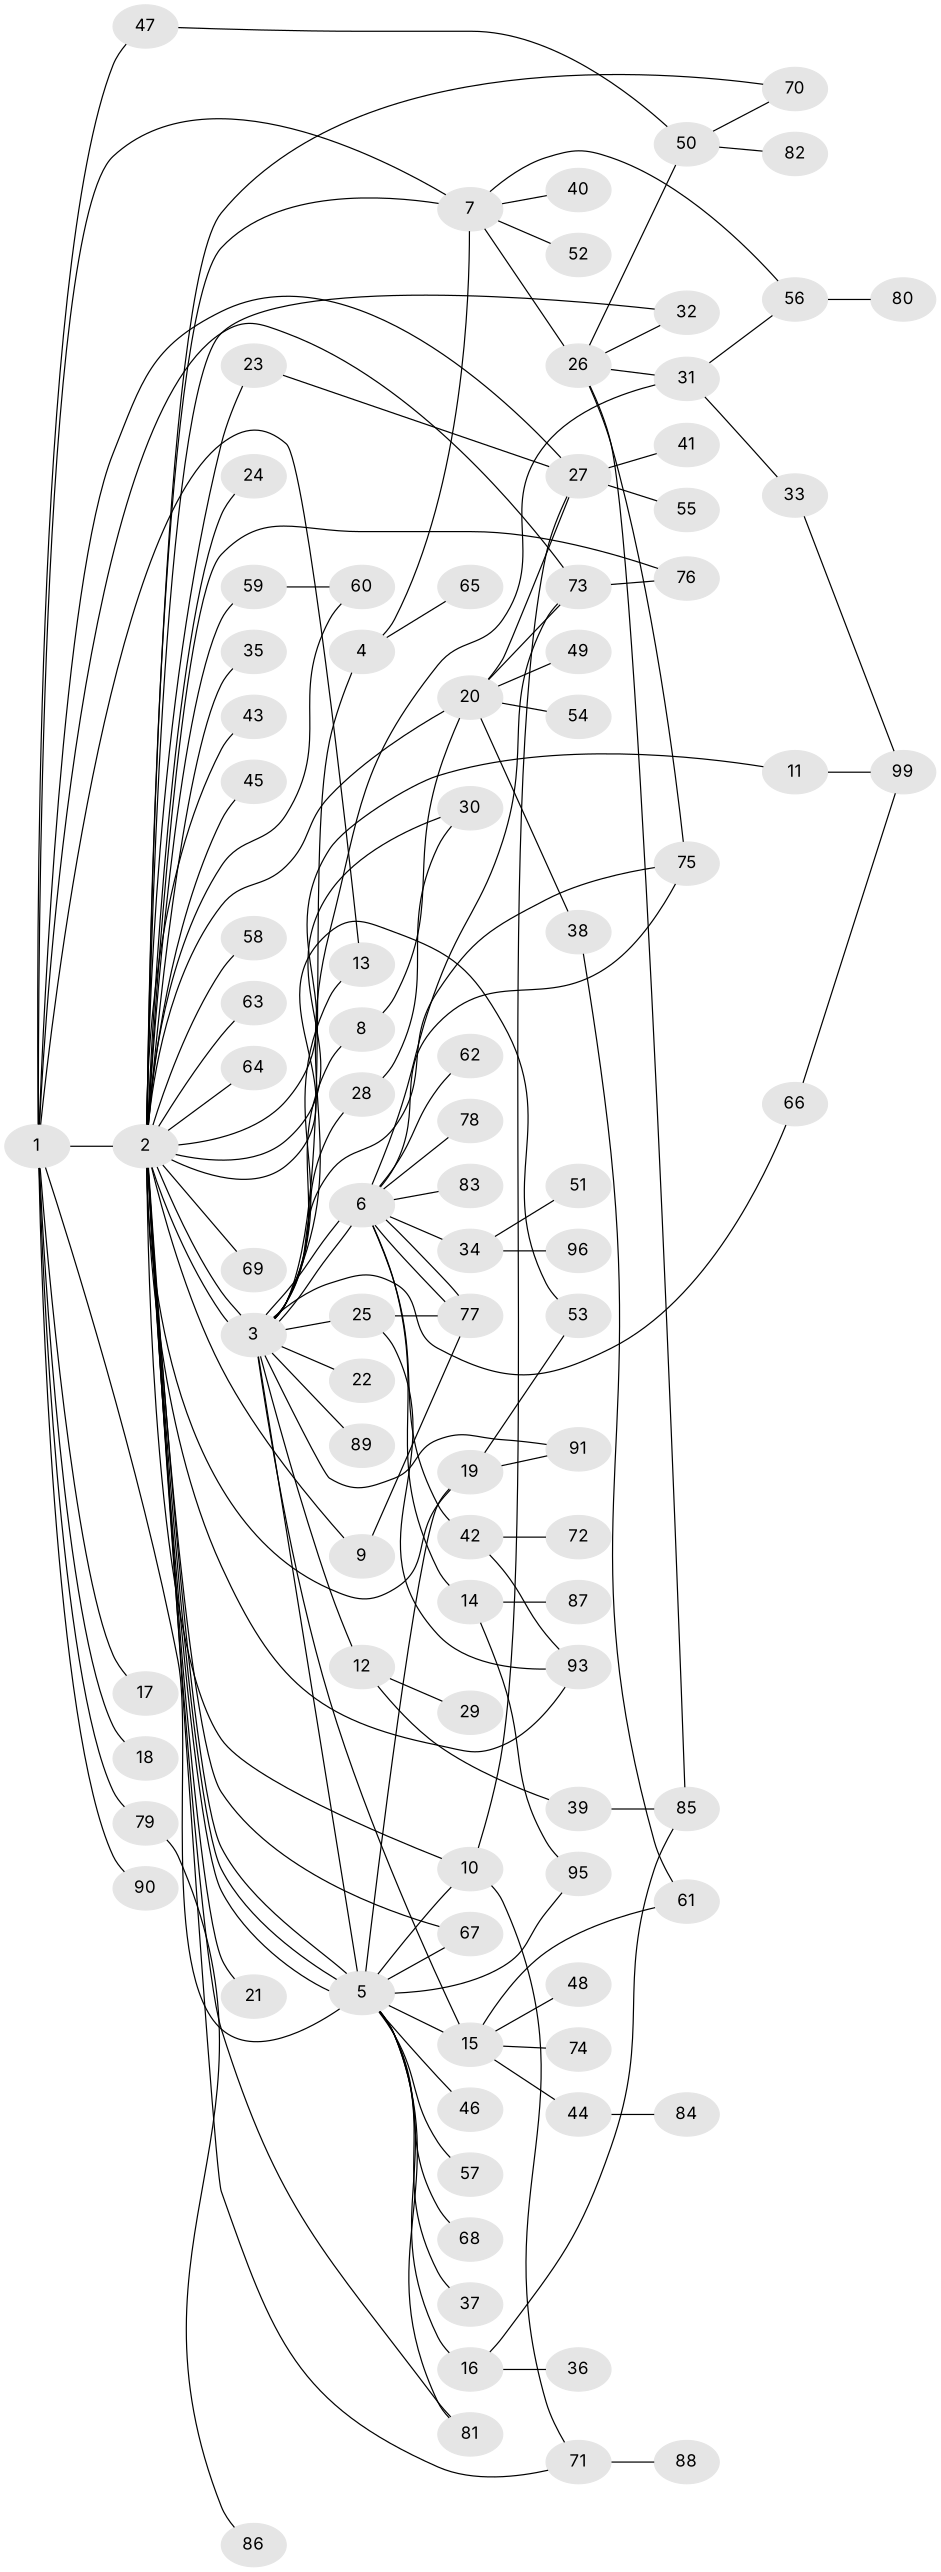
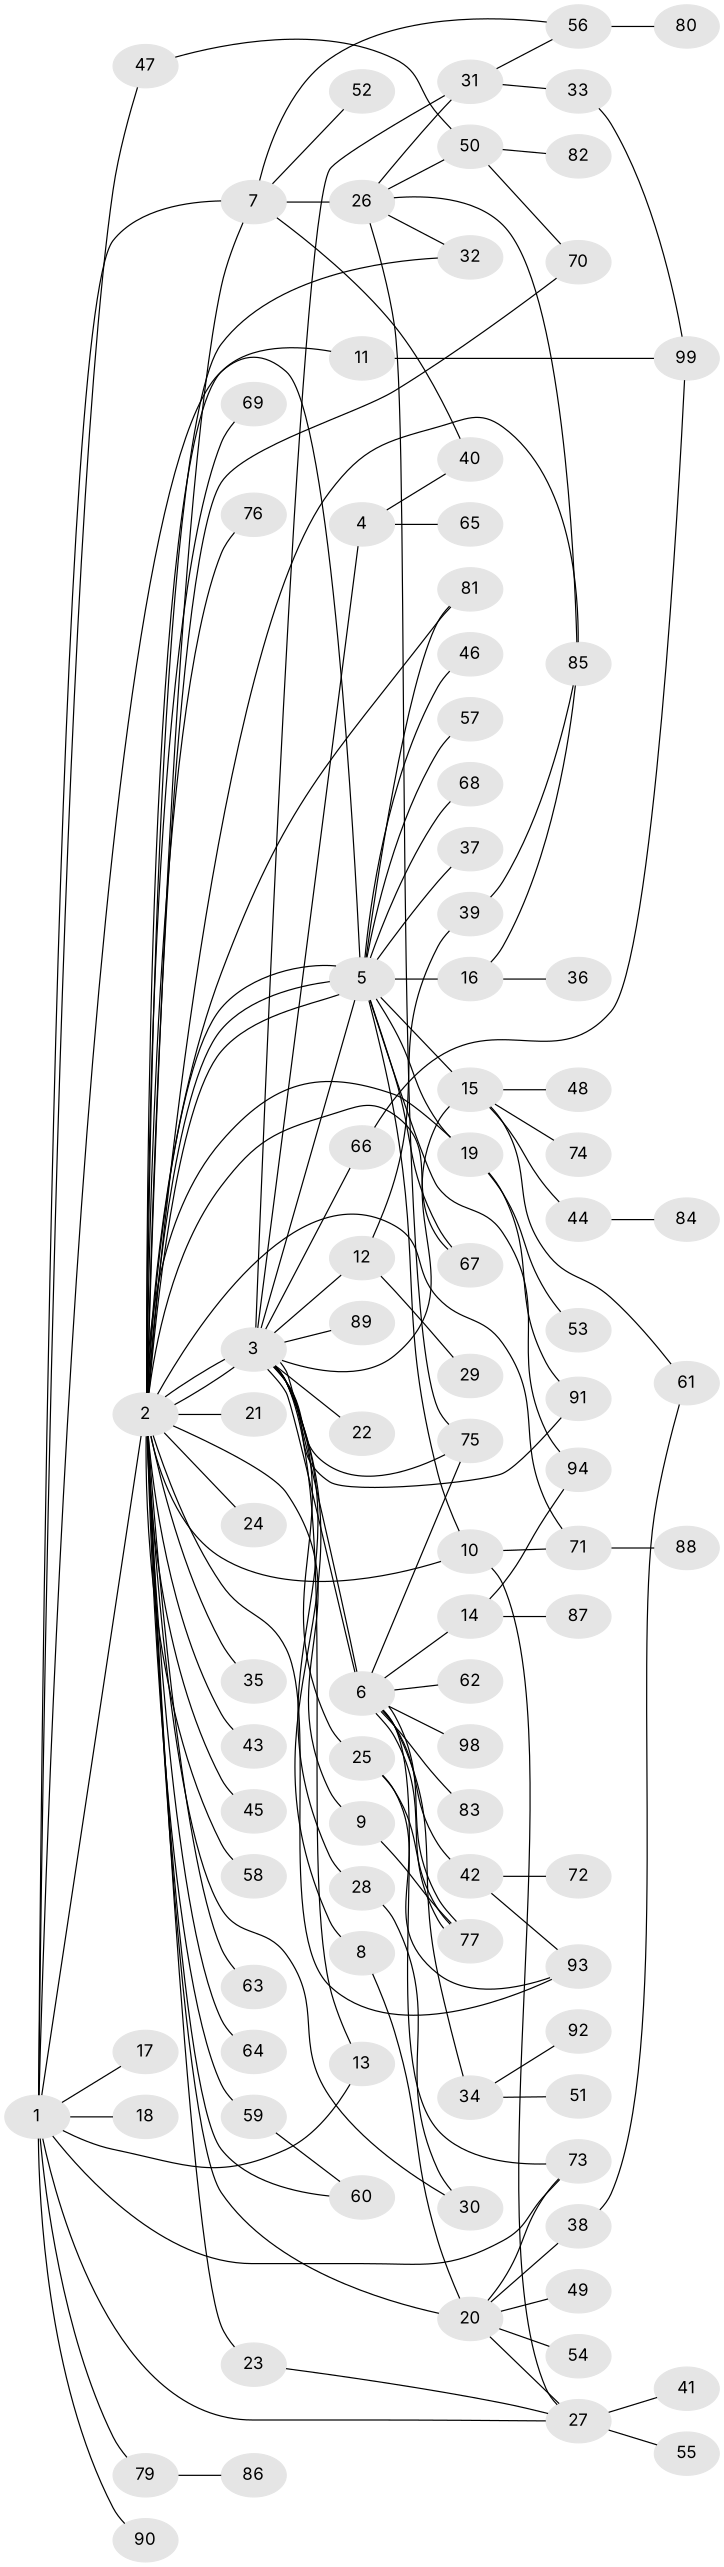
(447, 460) -> (416, 492)
(634, 583) -> none
(390, 931) -> (245, 721)
(470, 1121) -> (470, 1746)
(579, 1251) -> (579, 2031)
(579, 1874) -> (579, 1470)
